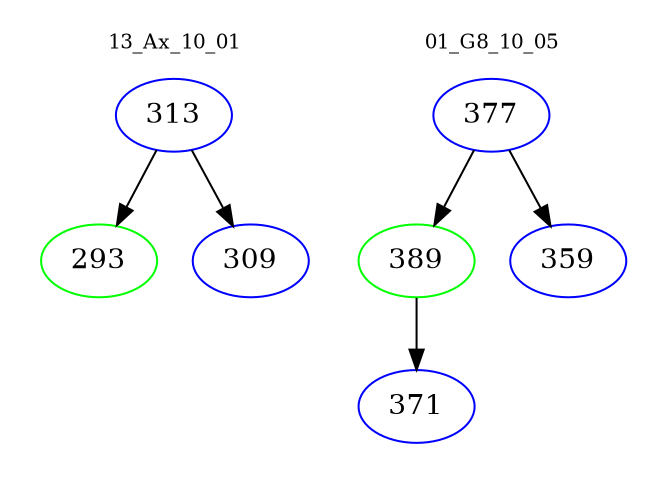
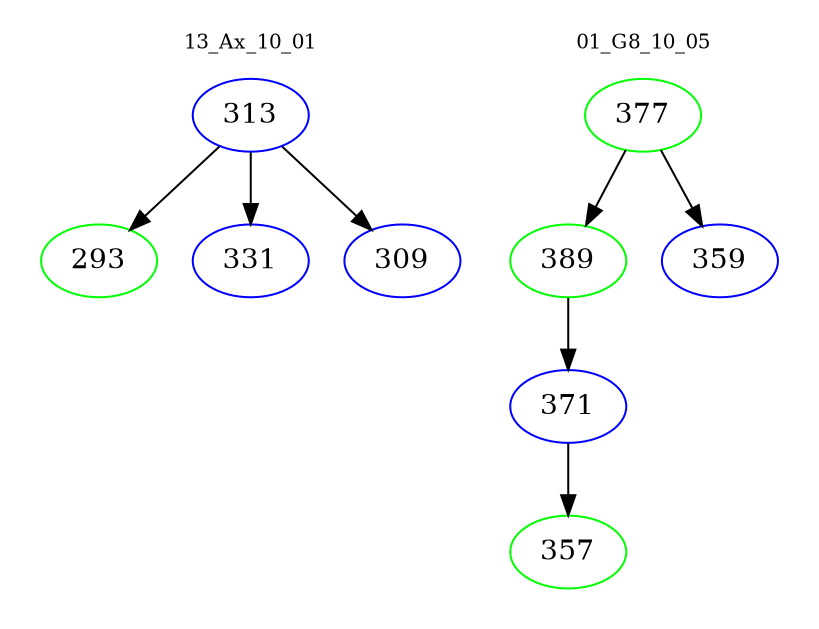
(491, 115) -> (643, 115)
none -> (251, 261)
none -> (568, 552)
